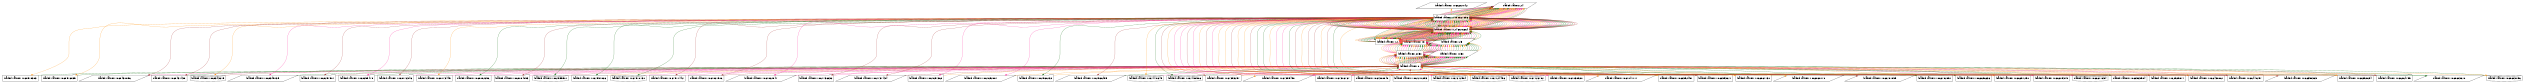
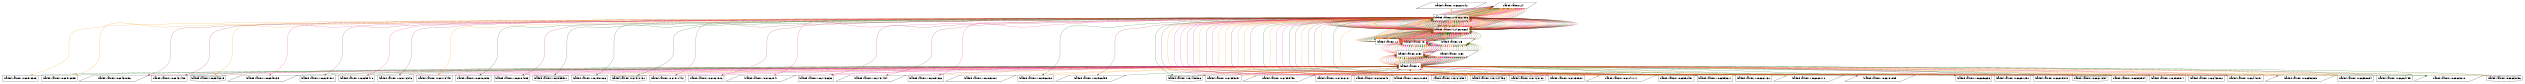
(1205, 20) -> none
(1779, 75) -> none
(1146, 78) -> none
(1450, 78) -> (1450, 78)
(1935, 78) -> none
